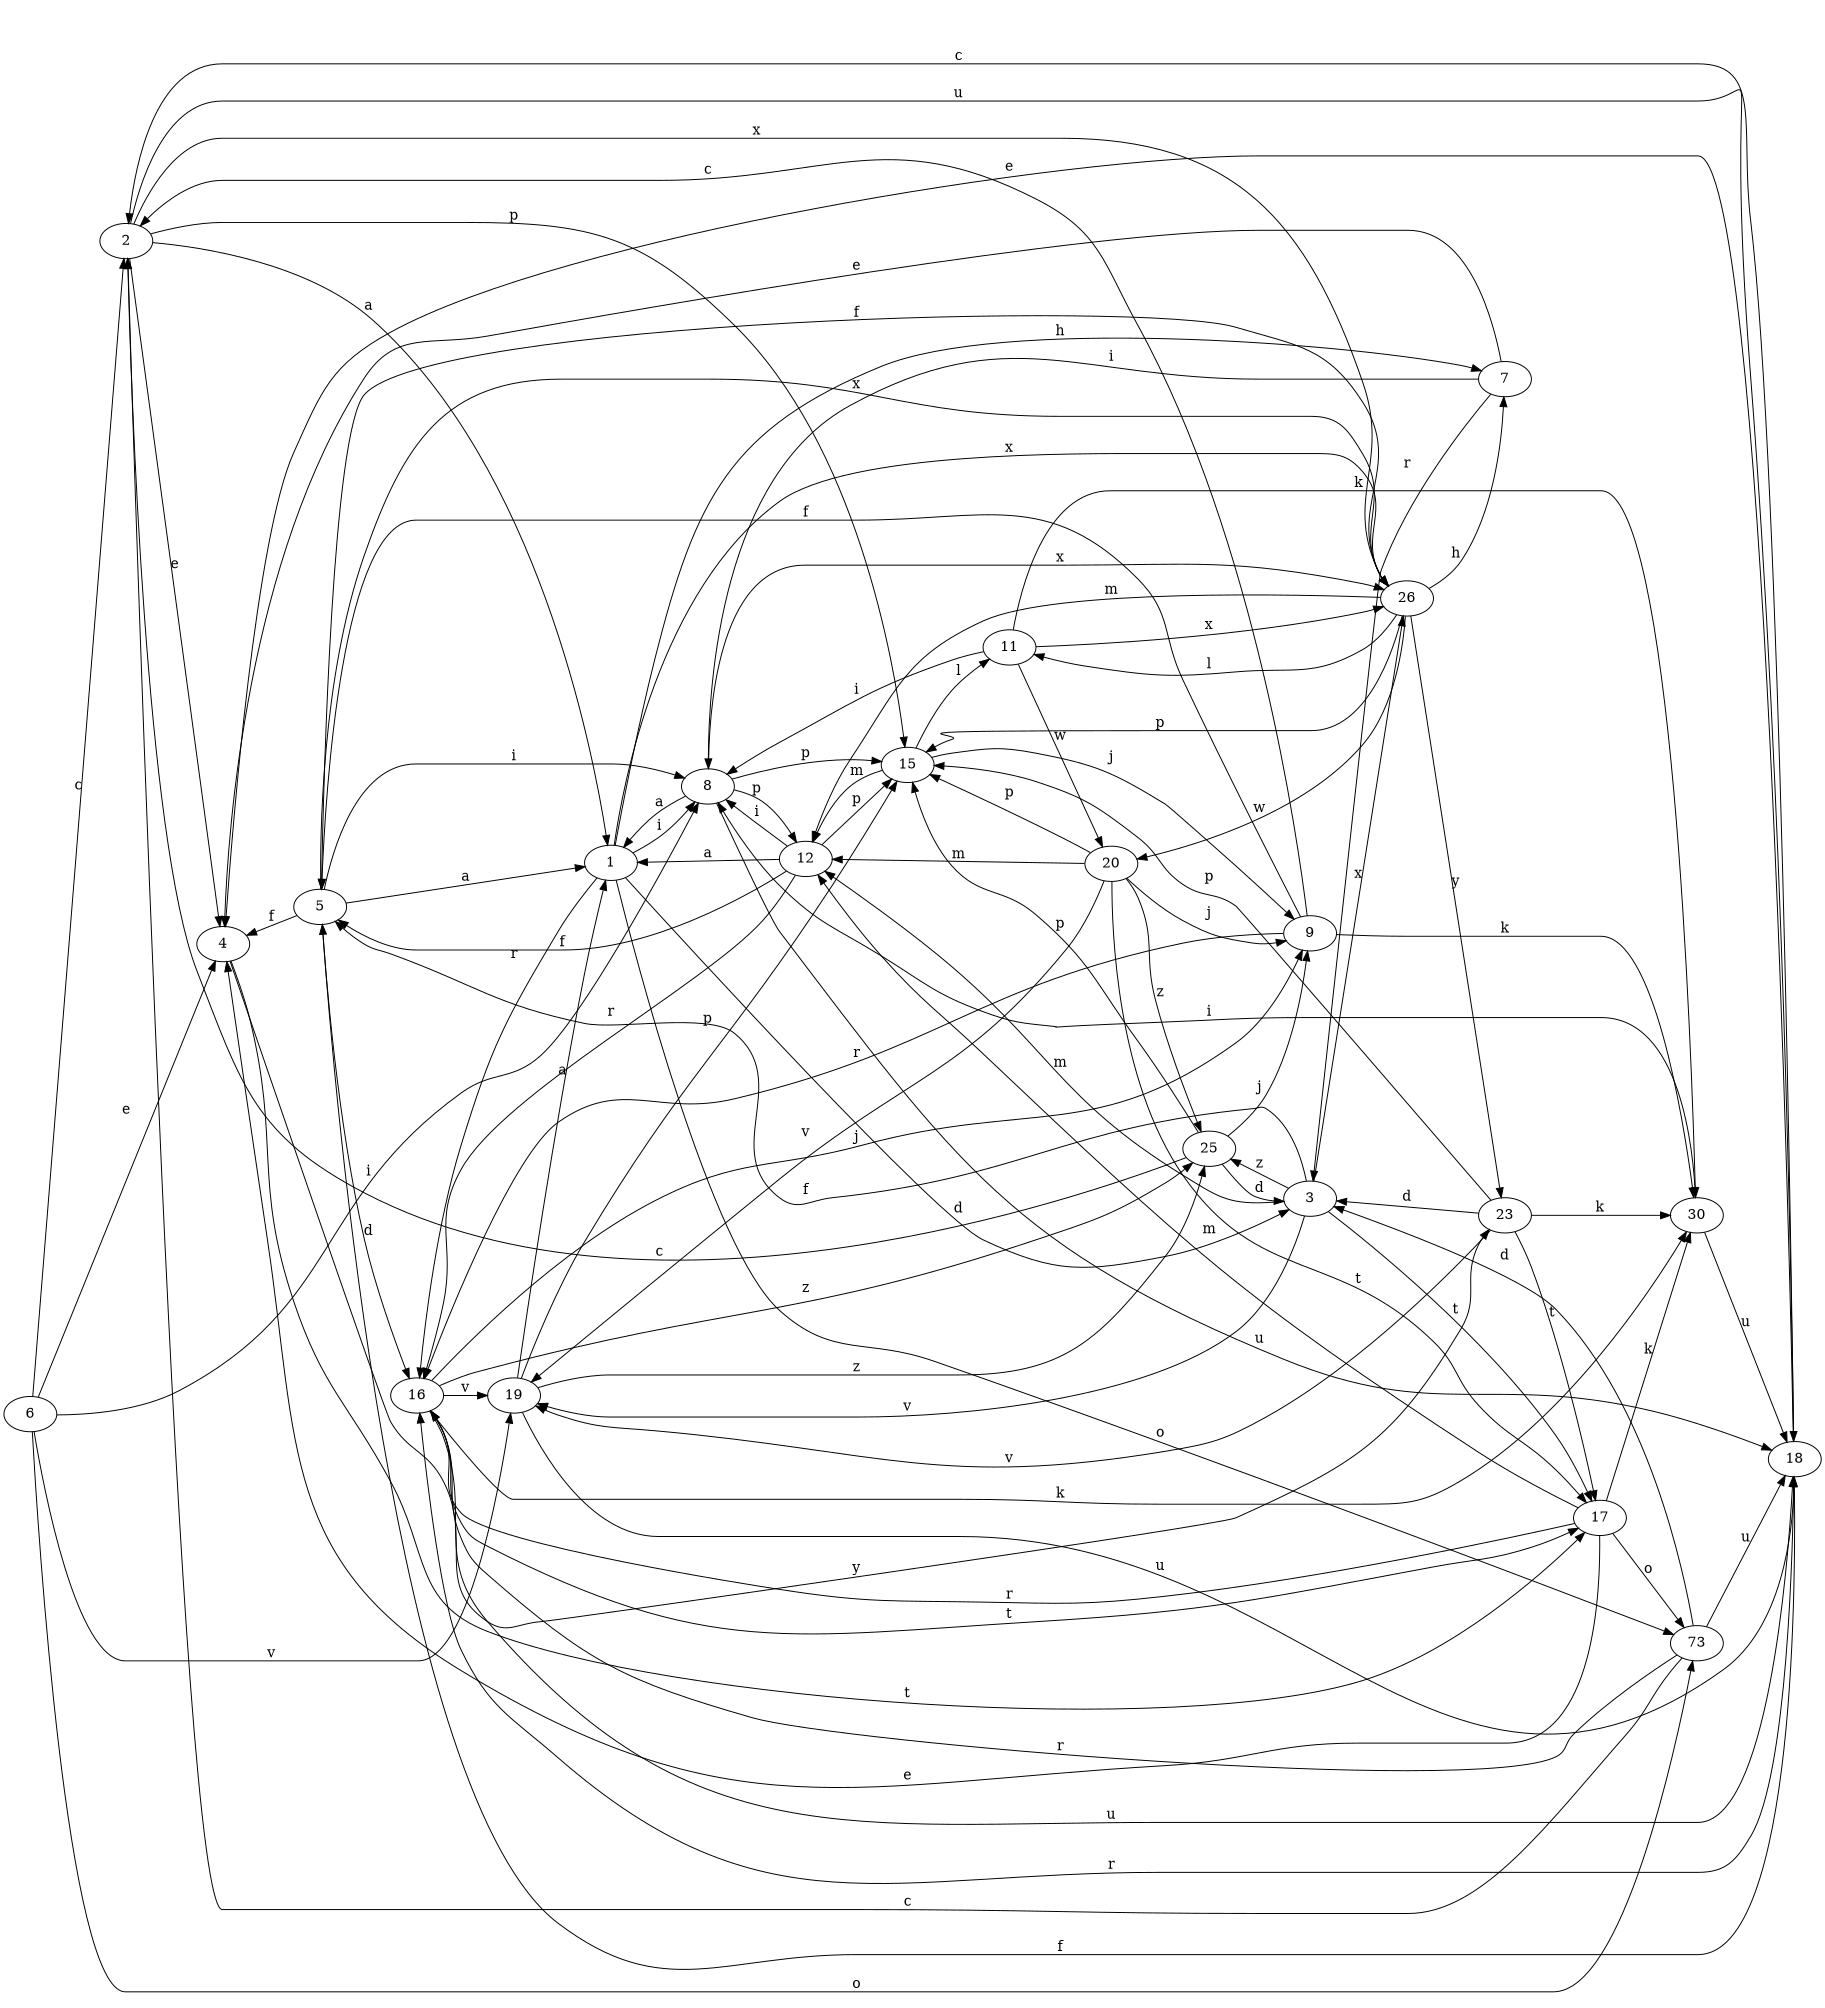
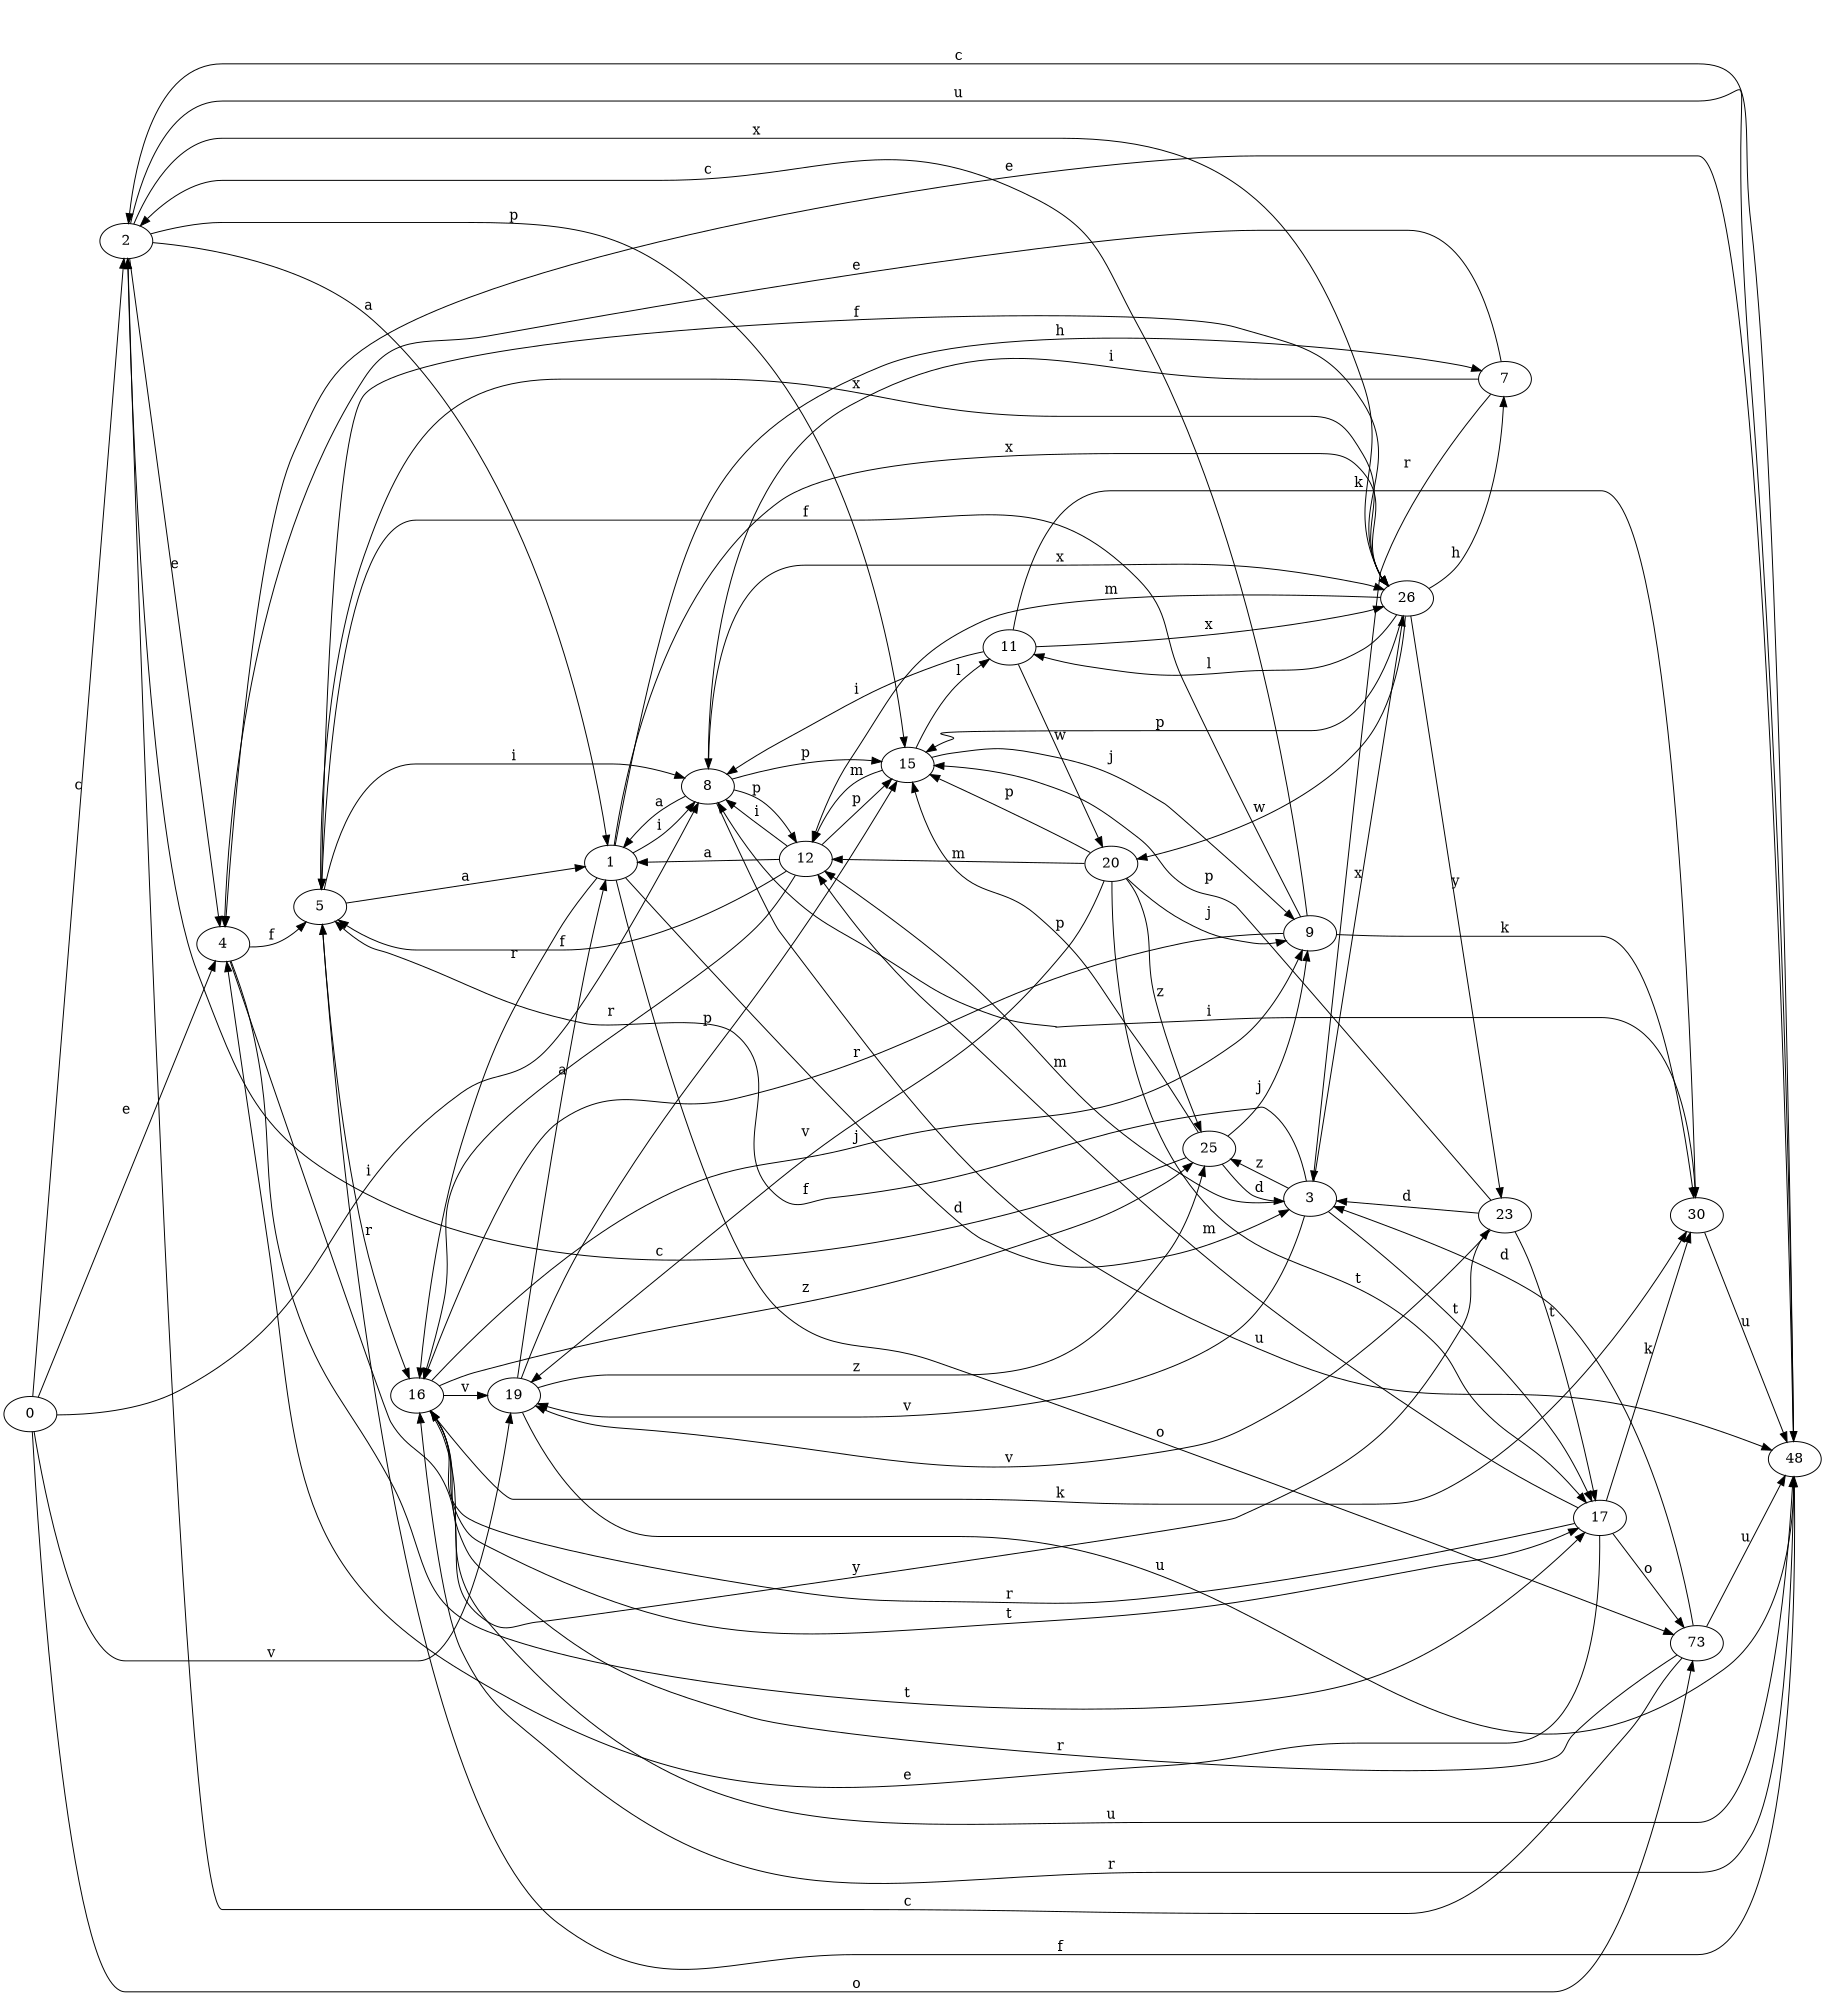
(276, 924) -> (276, 943)
(1596, 1215) -> none
(369, 1232) -> (369, 1232)
(30, 1414) -> (30, 1414)
(1795, 1459) -> (1795, 1459)
